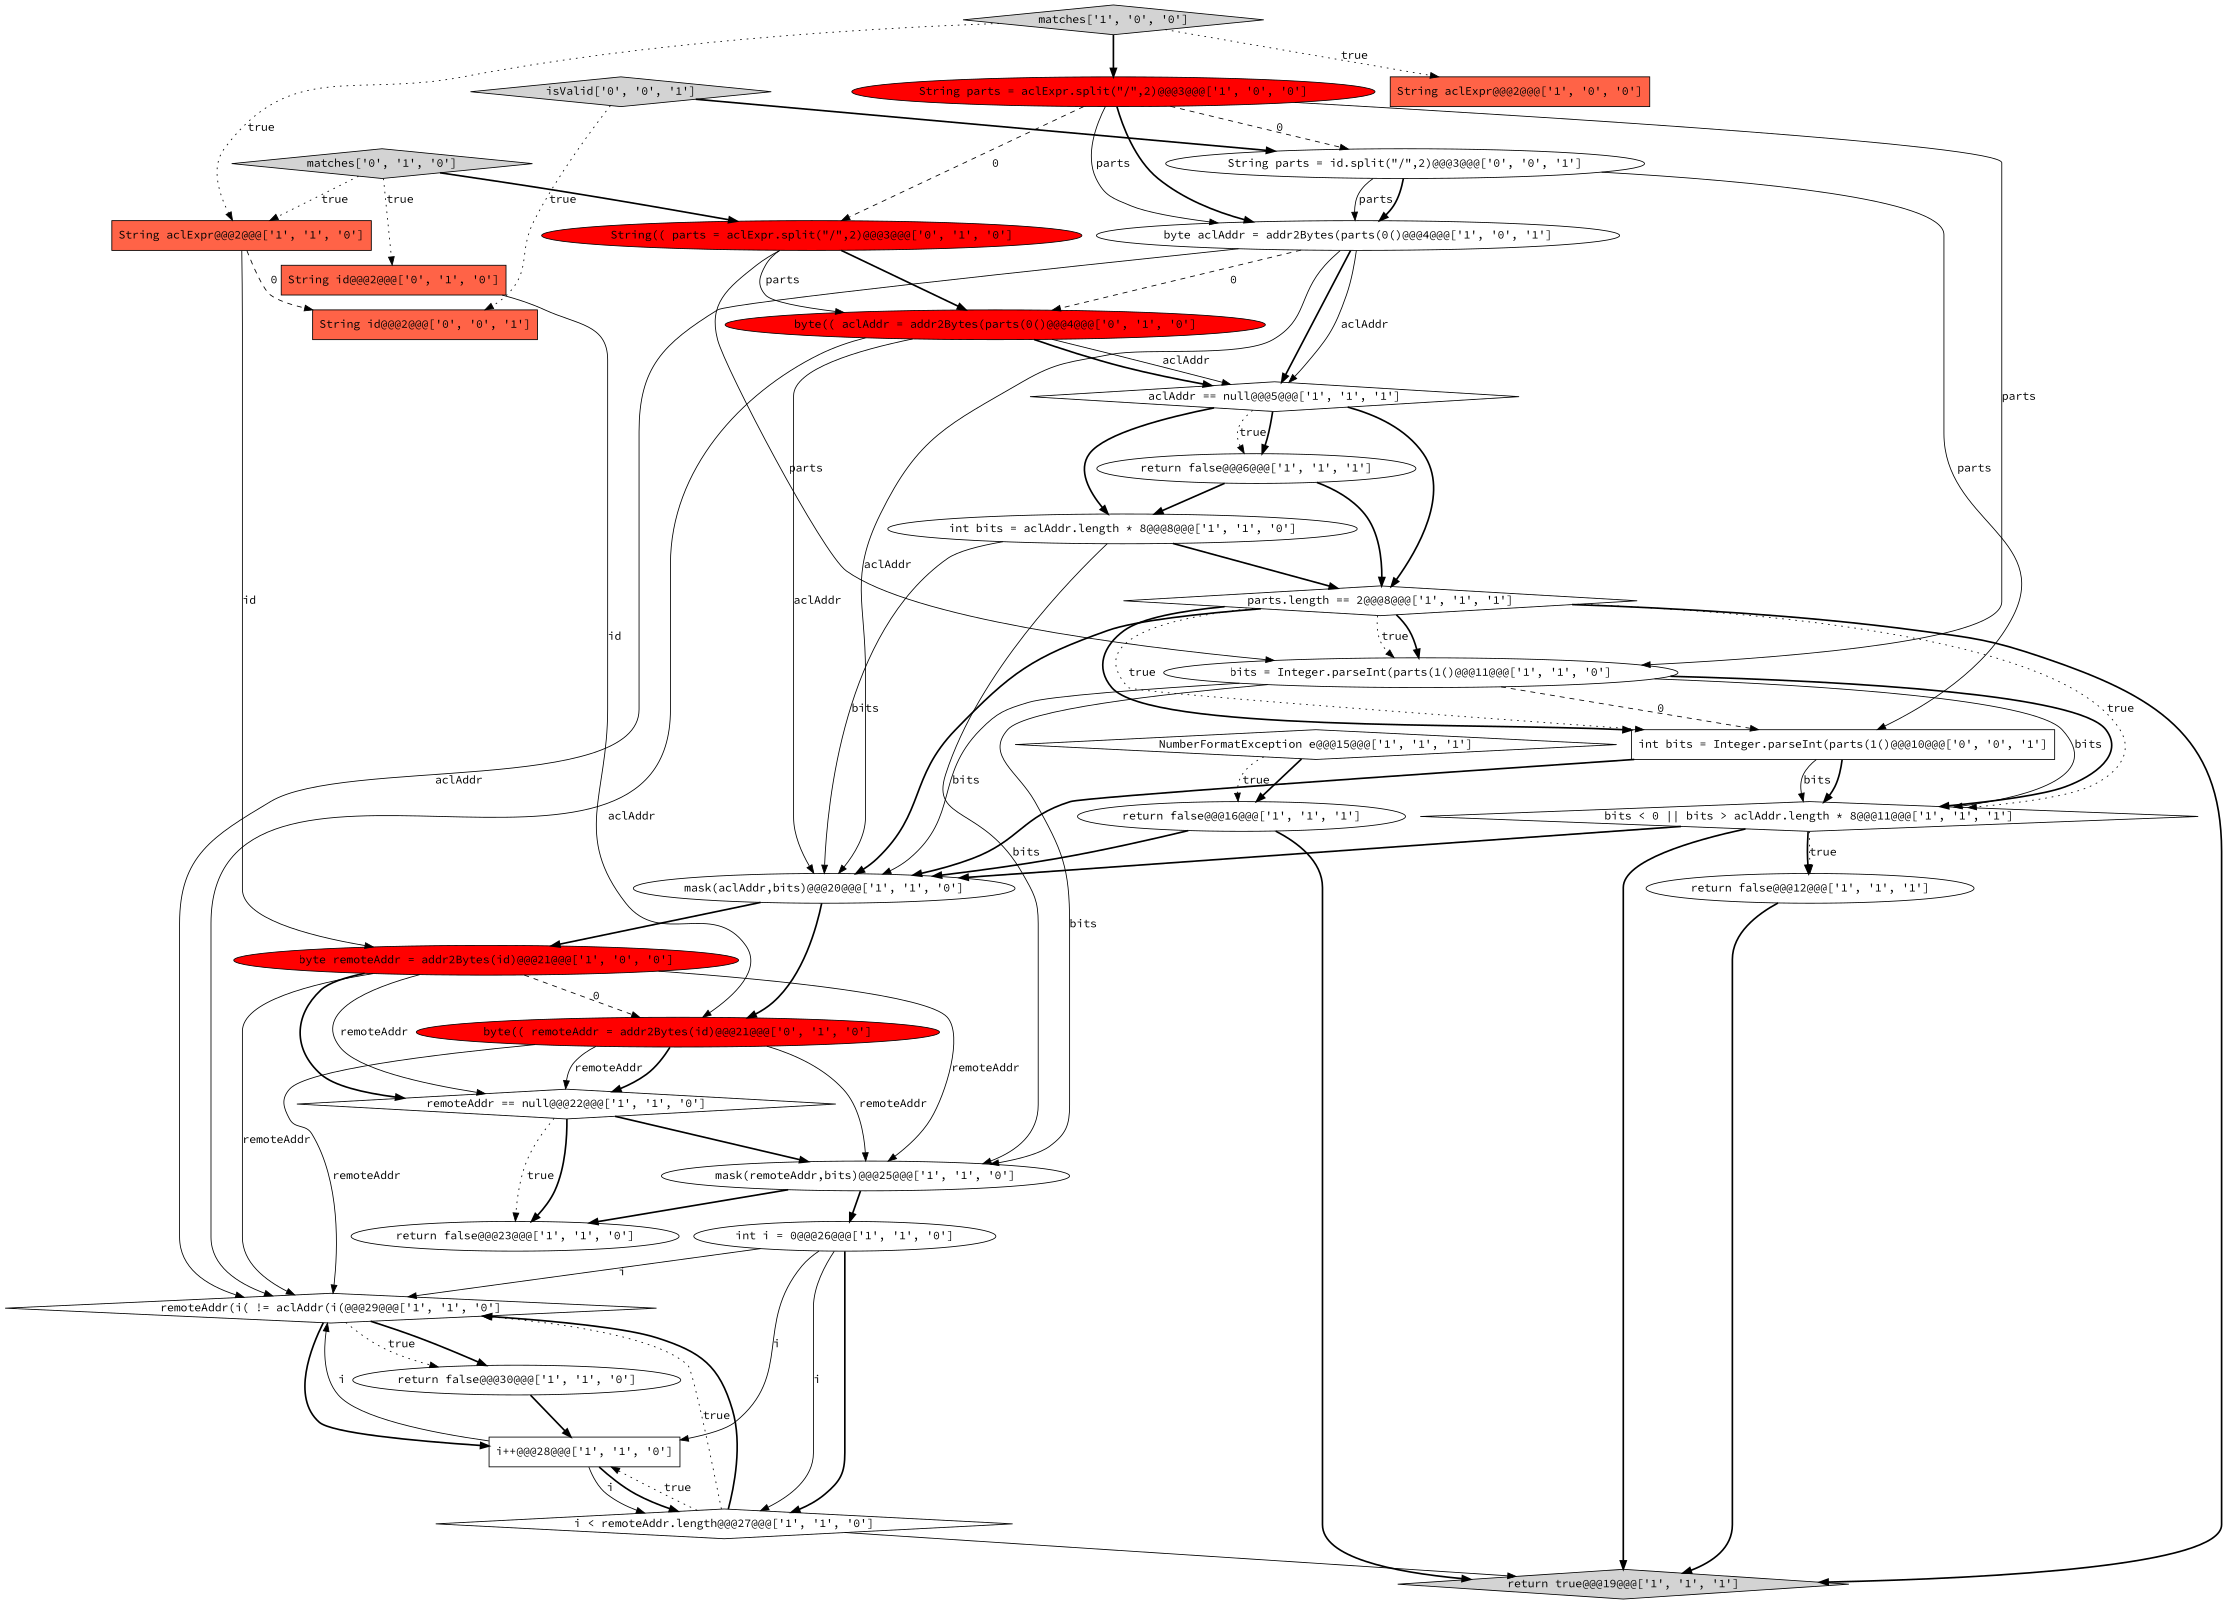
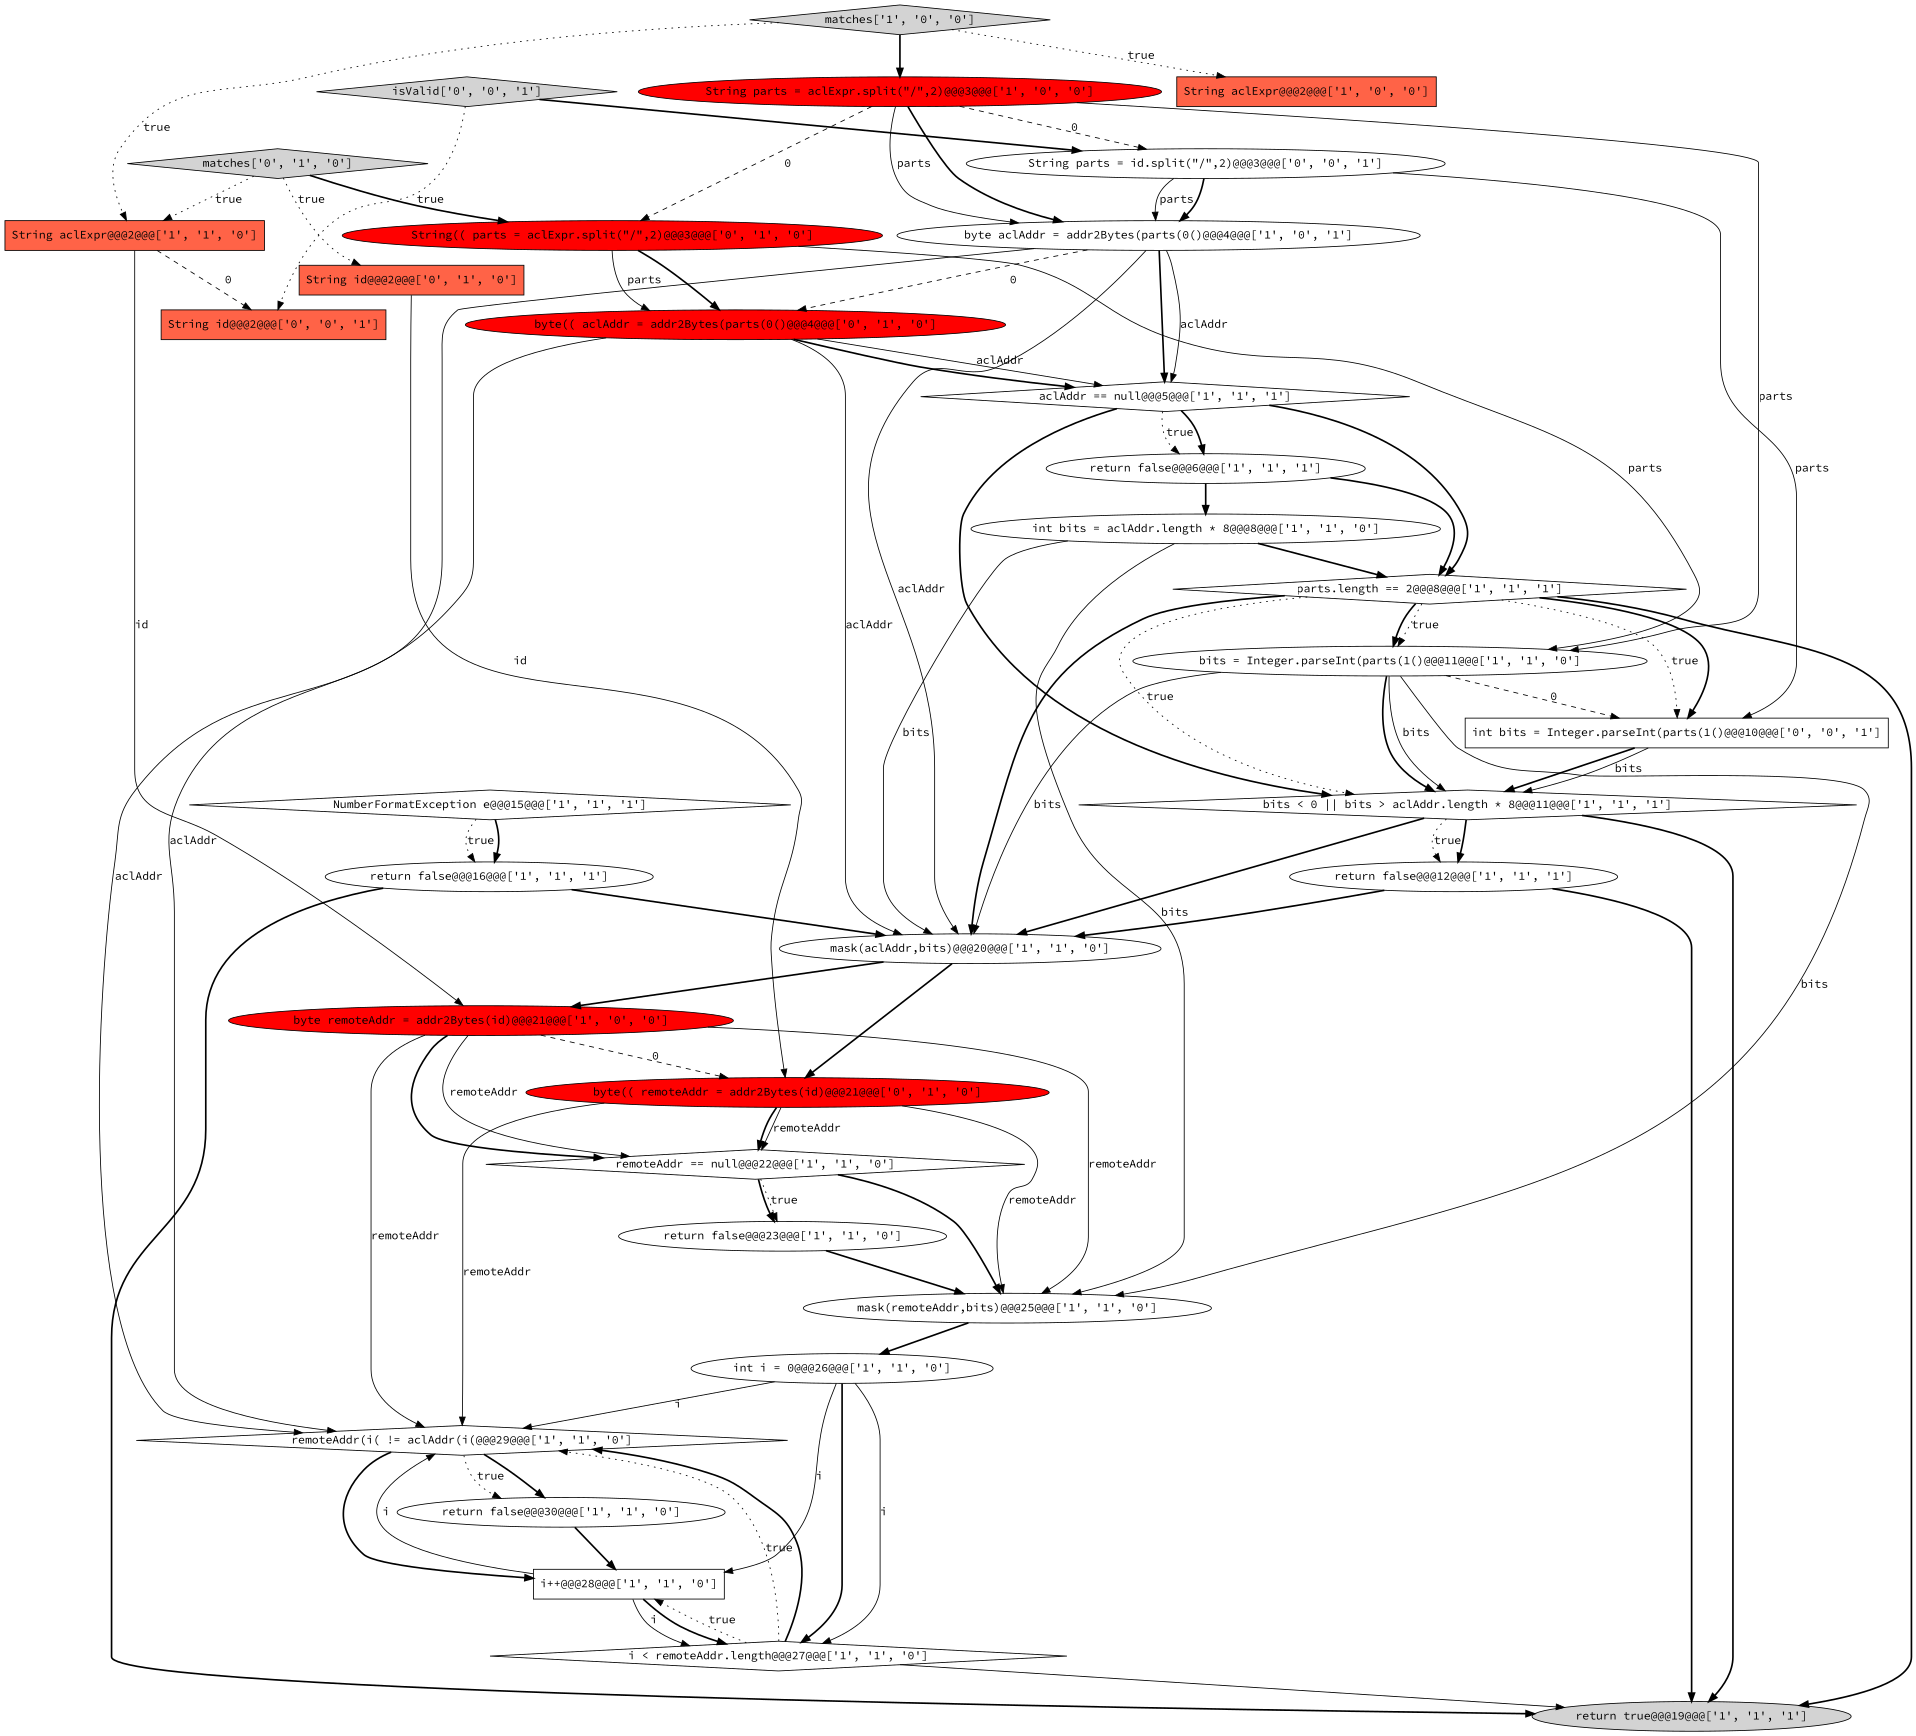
(1121, 434) -> (1007, 658)
(1287, 784) -> (1235, 915)
(693, 1206) -> (891, 1271)
(1623, 1584) -> (1692, 1716)
